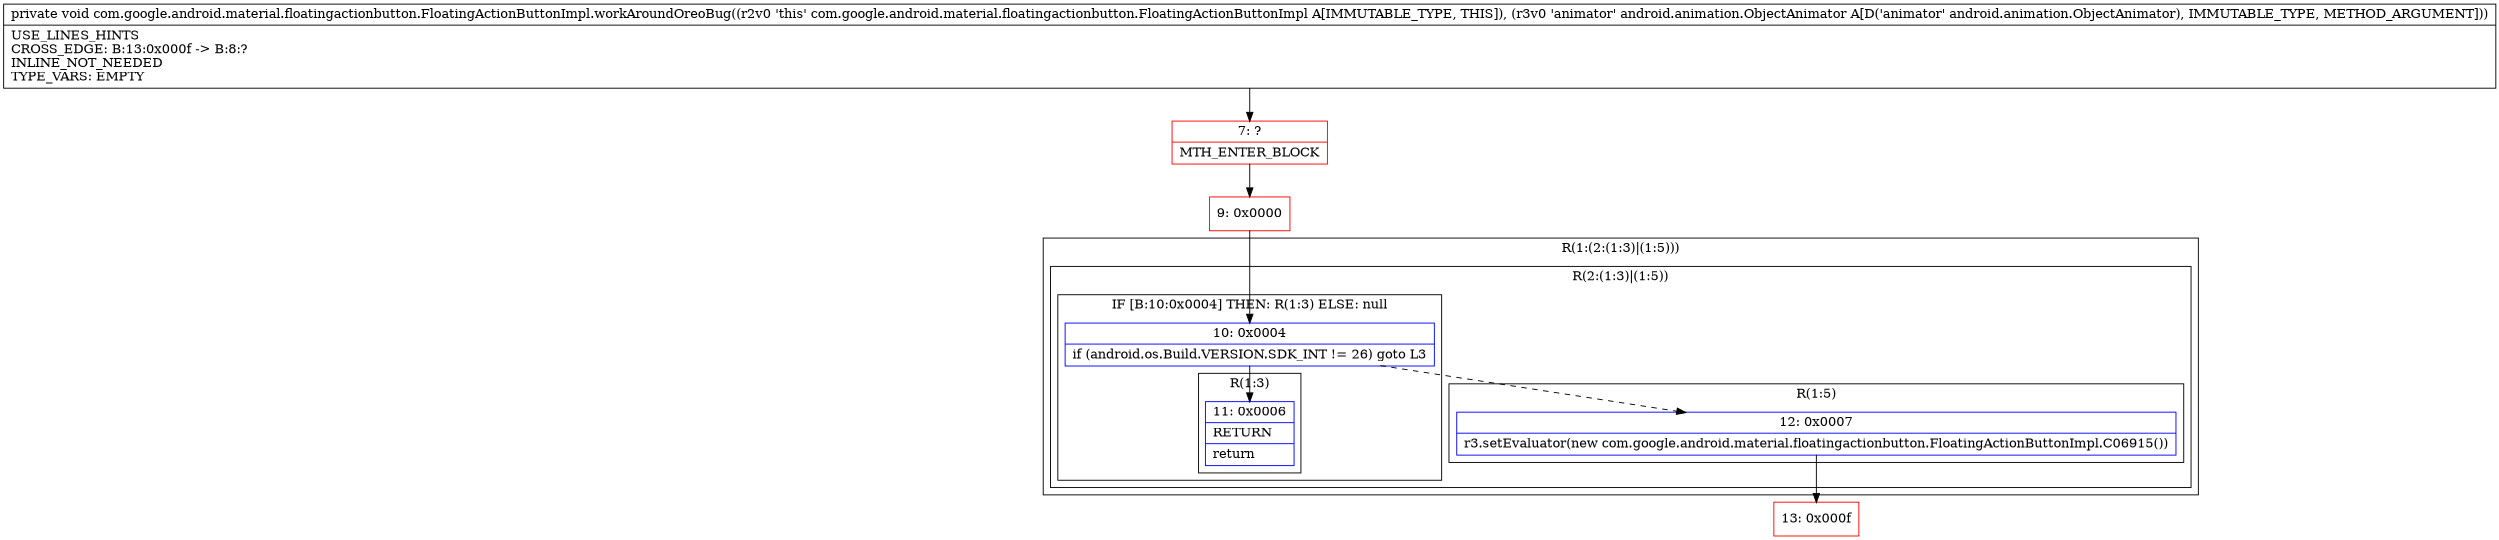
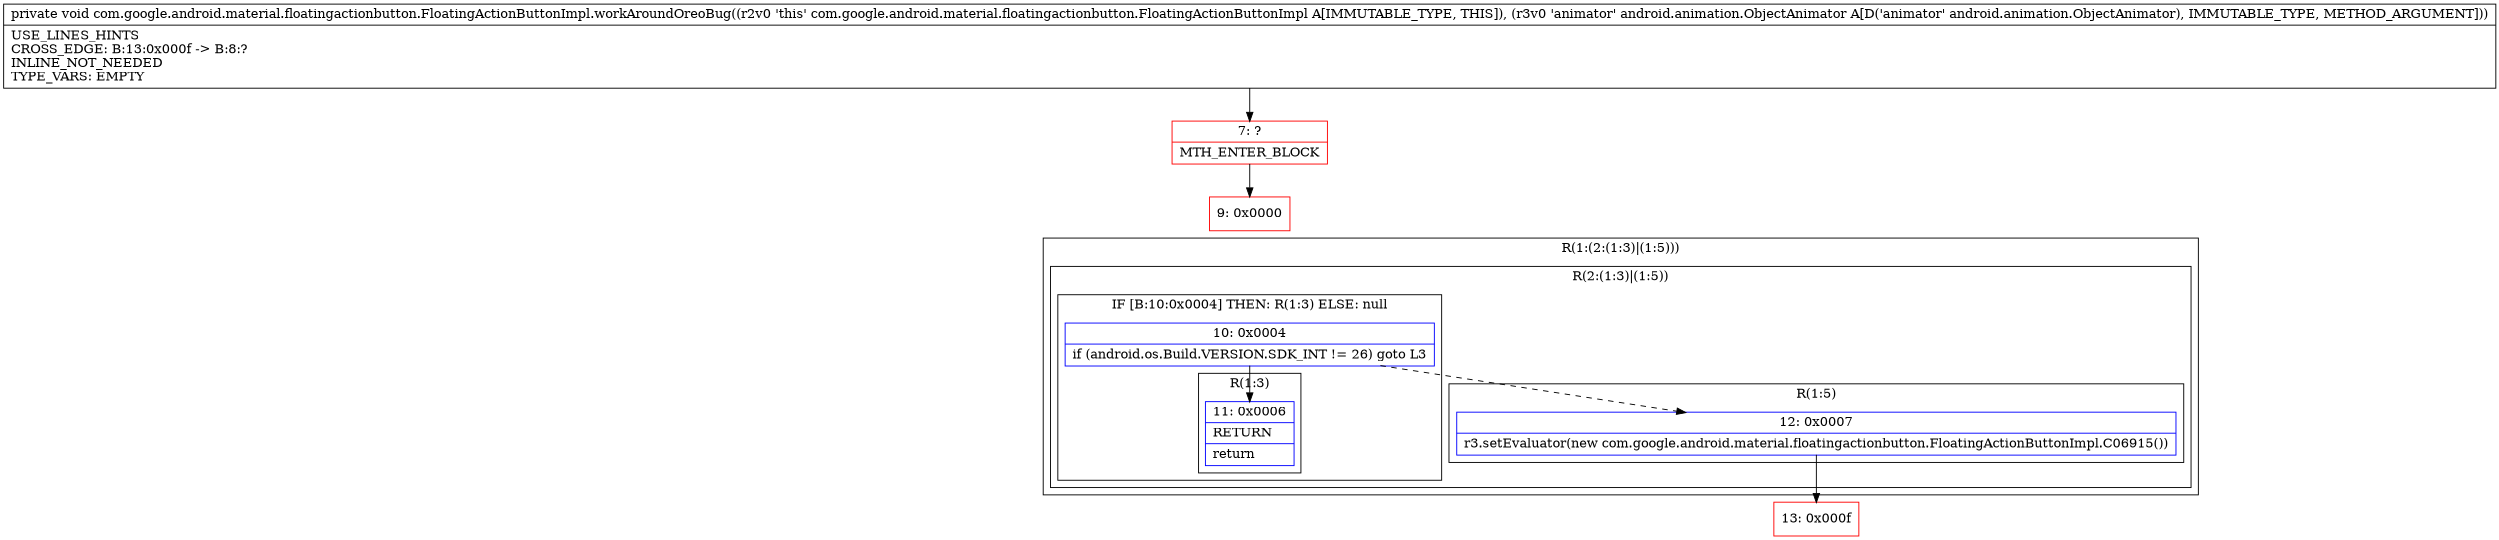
(1250, 272) -> none
